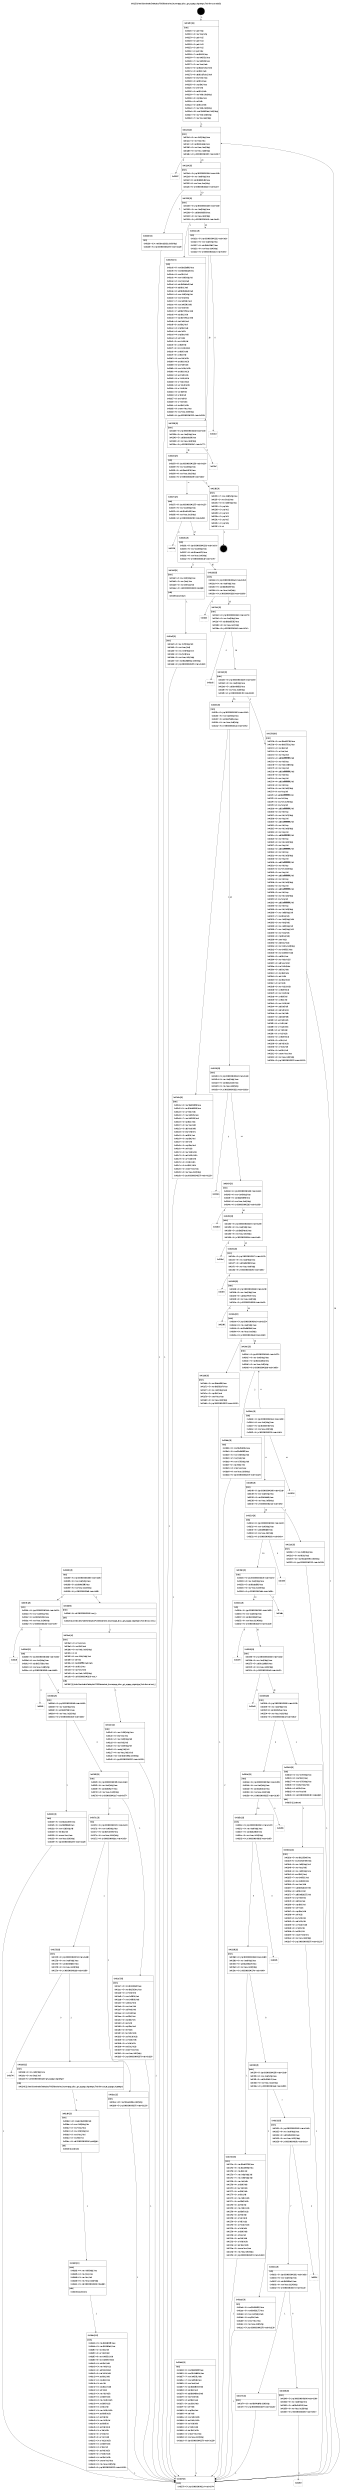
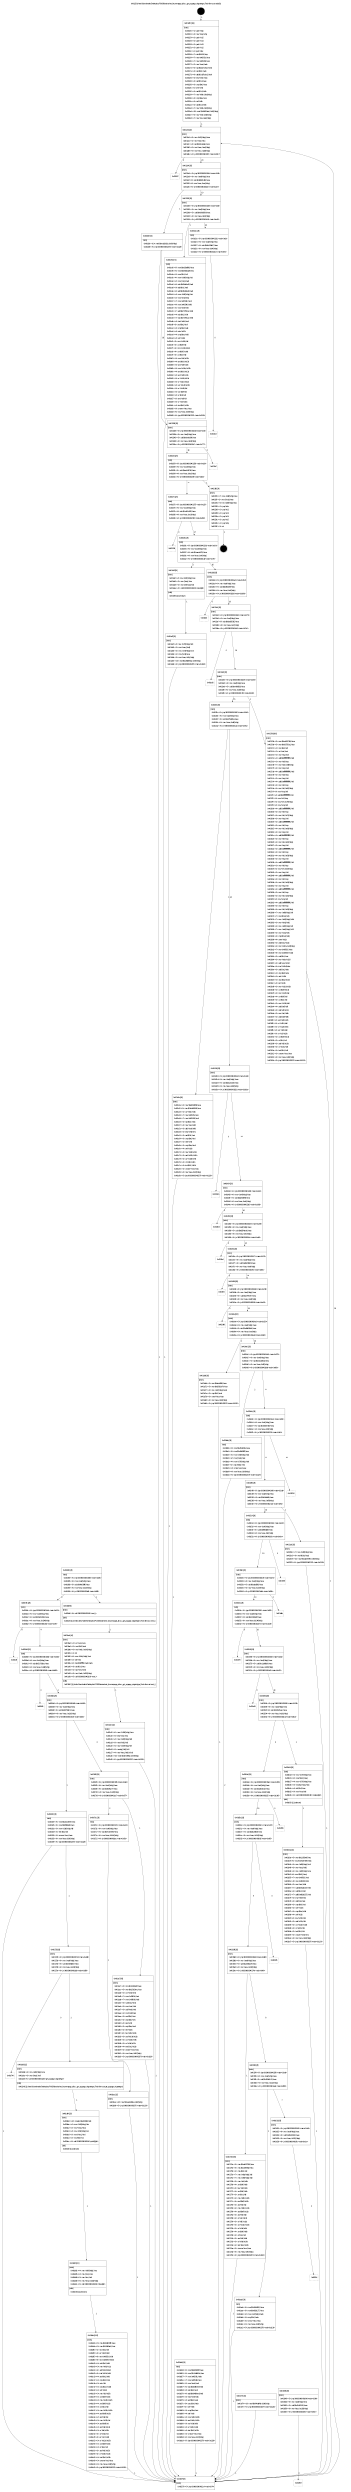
(208, 338) -> (161, 338)
none -> (247, 1275)
(259, 1390) -> (264, 1389)
(89, 1894) -> (66, 1896)
(288, 2278) -> none
